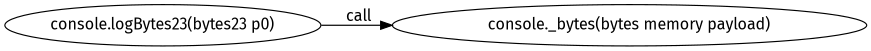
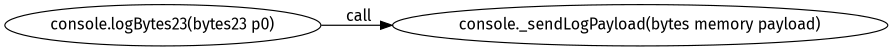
(630, 25) -> (640, 25)
